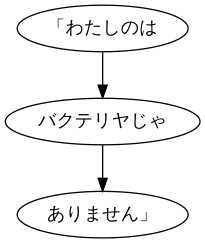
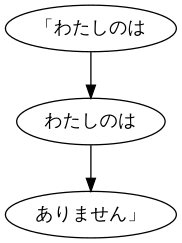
(103, 122) -> (91, 122)
